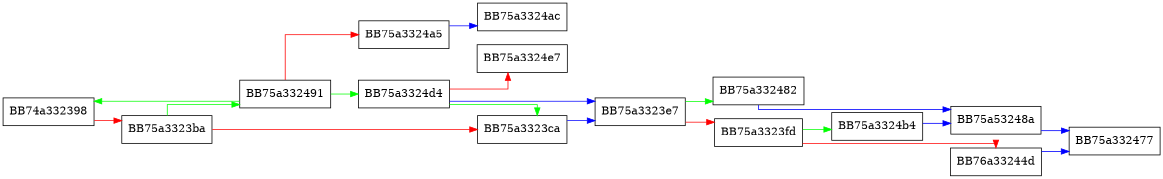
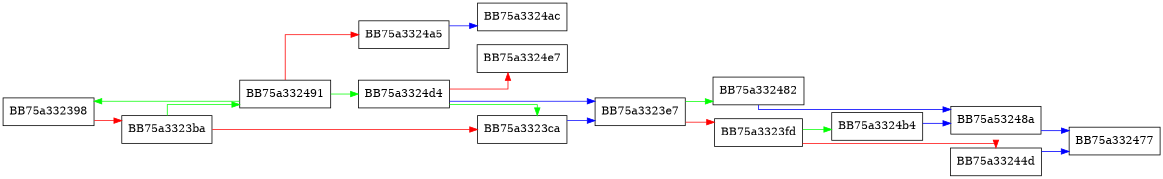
(49, 112) -> (49, 112)
(996, 162) -> (996, 162)
